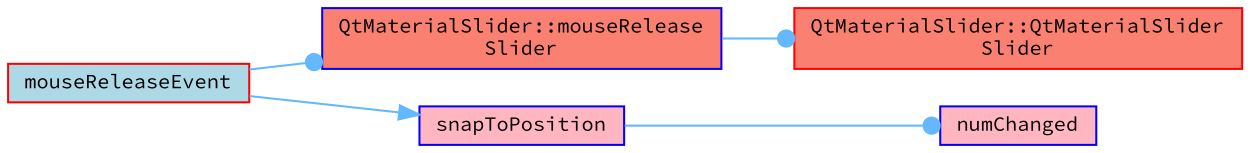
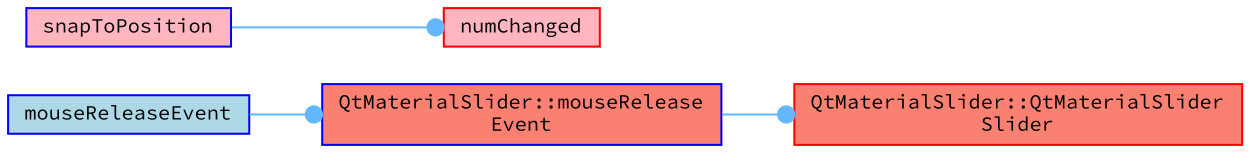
(522, 39) -> (522, 114)
(129, 83) -> (129, 114)
(324, 104) -> none
(1018, 126) -> (522, 27)
